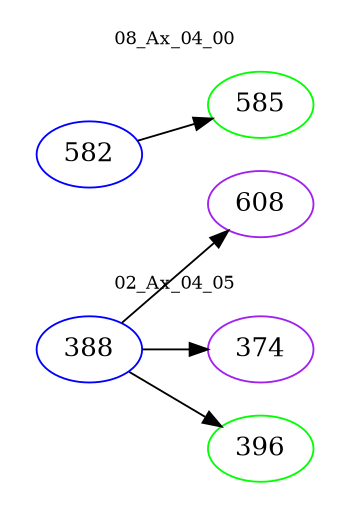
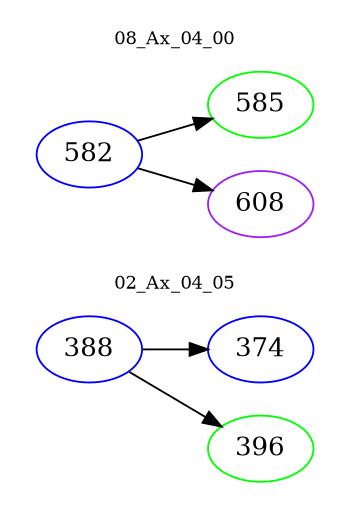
(168, 283) -> (166, 177)
(261, 349) -> (261, 349)
